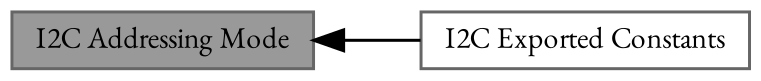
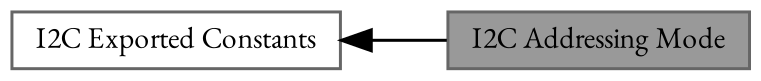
(382, 40) -> (409, 40)
